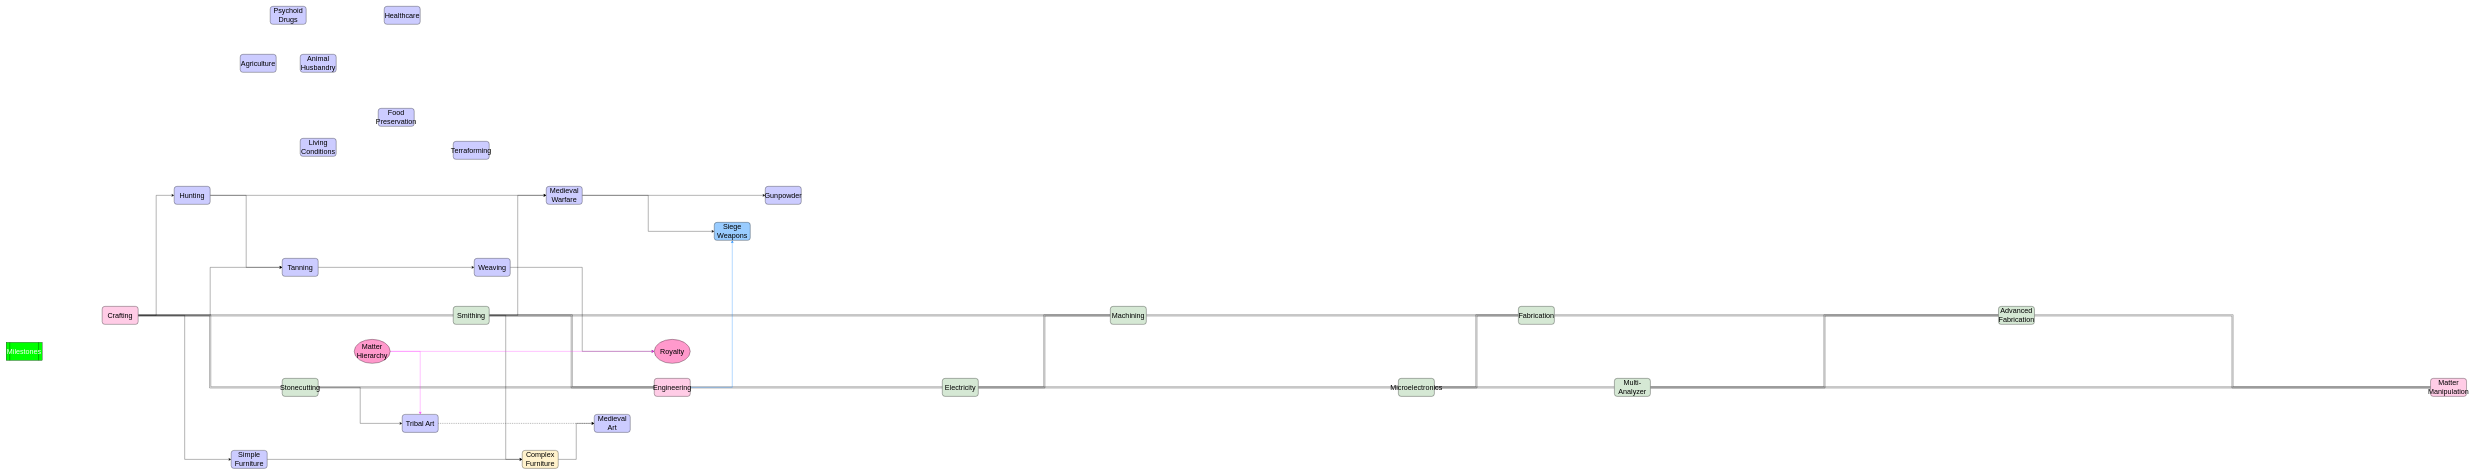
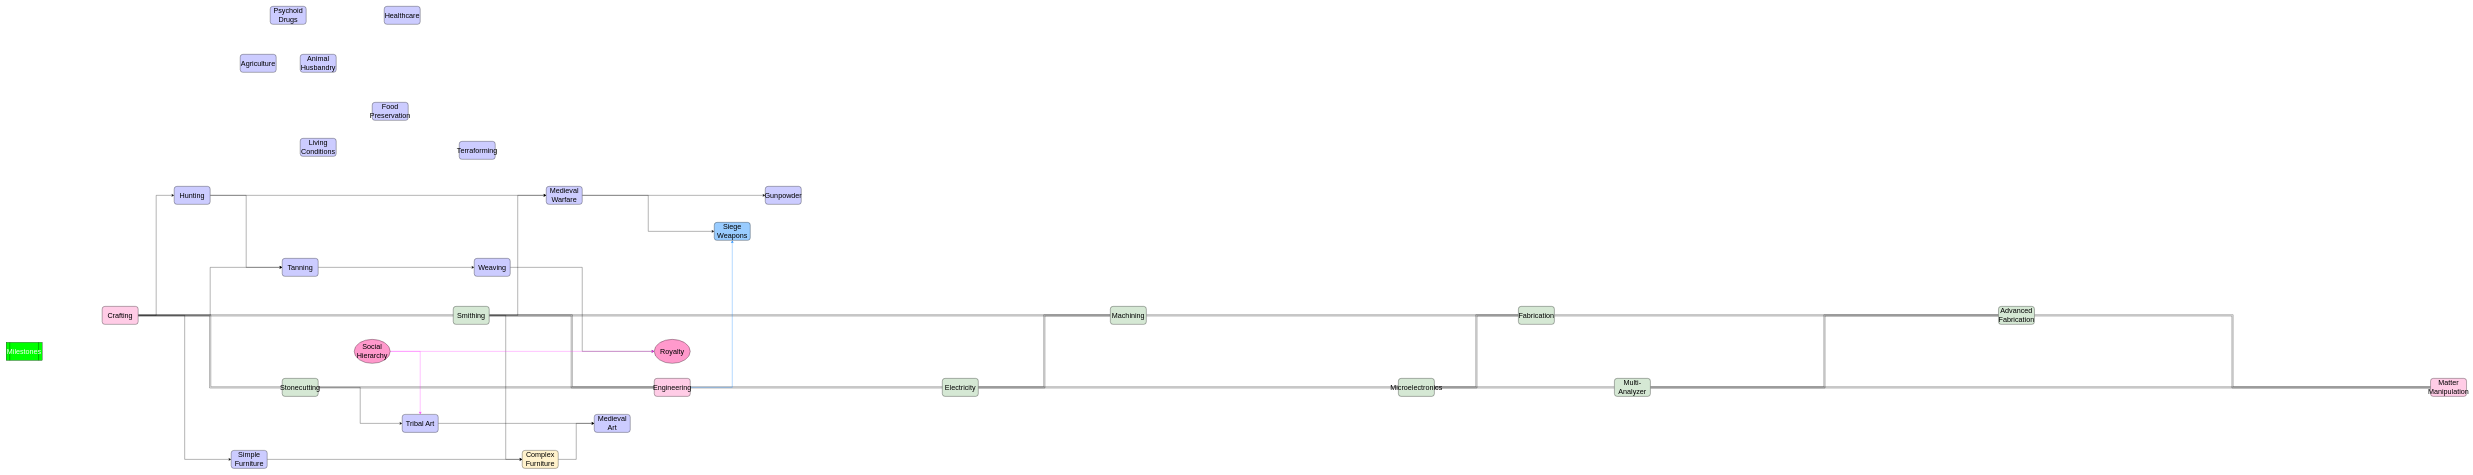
(396, 117) -> (390, 111)
(471, 150) -> (477, 150)
(372, 351) -> (372, 351)
(507, 423) -> (507, 423)
